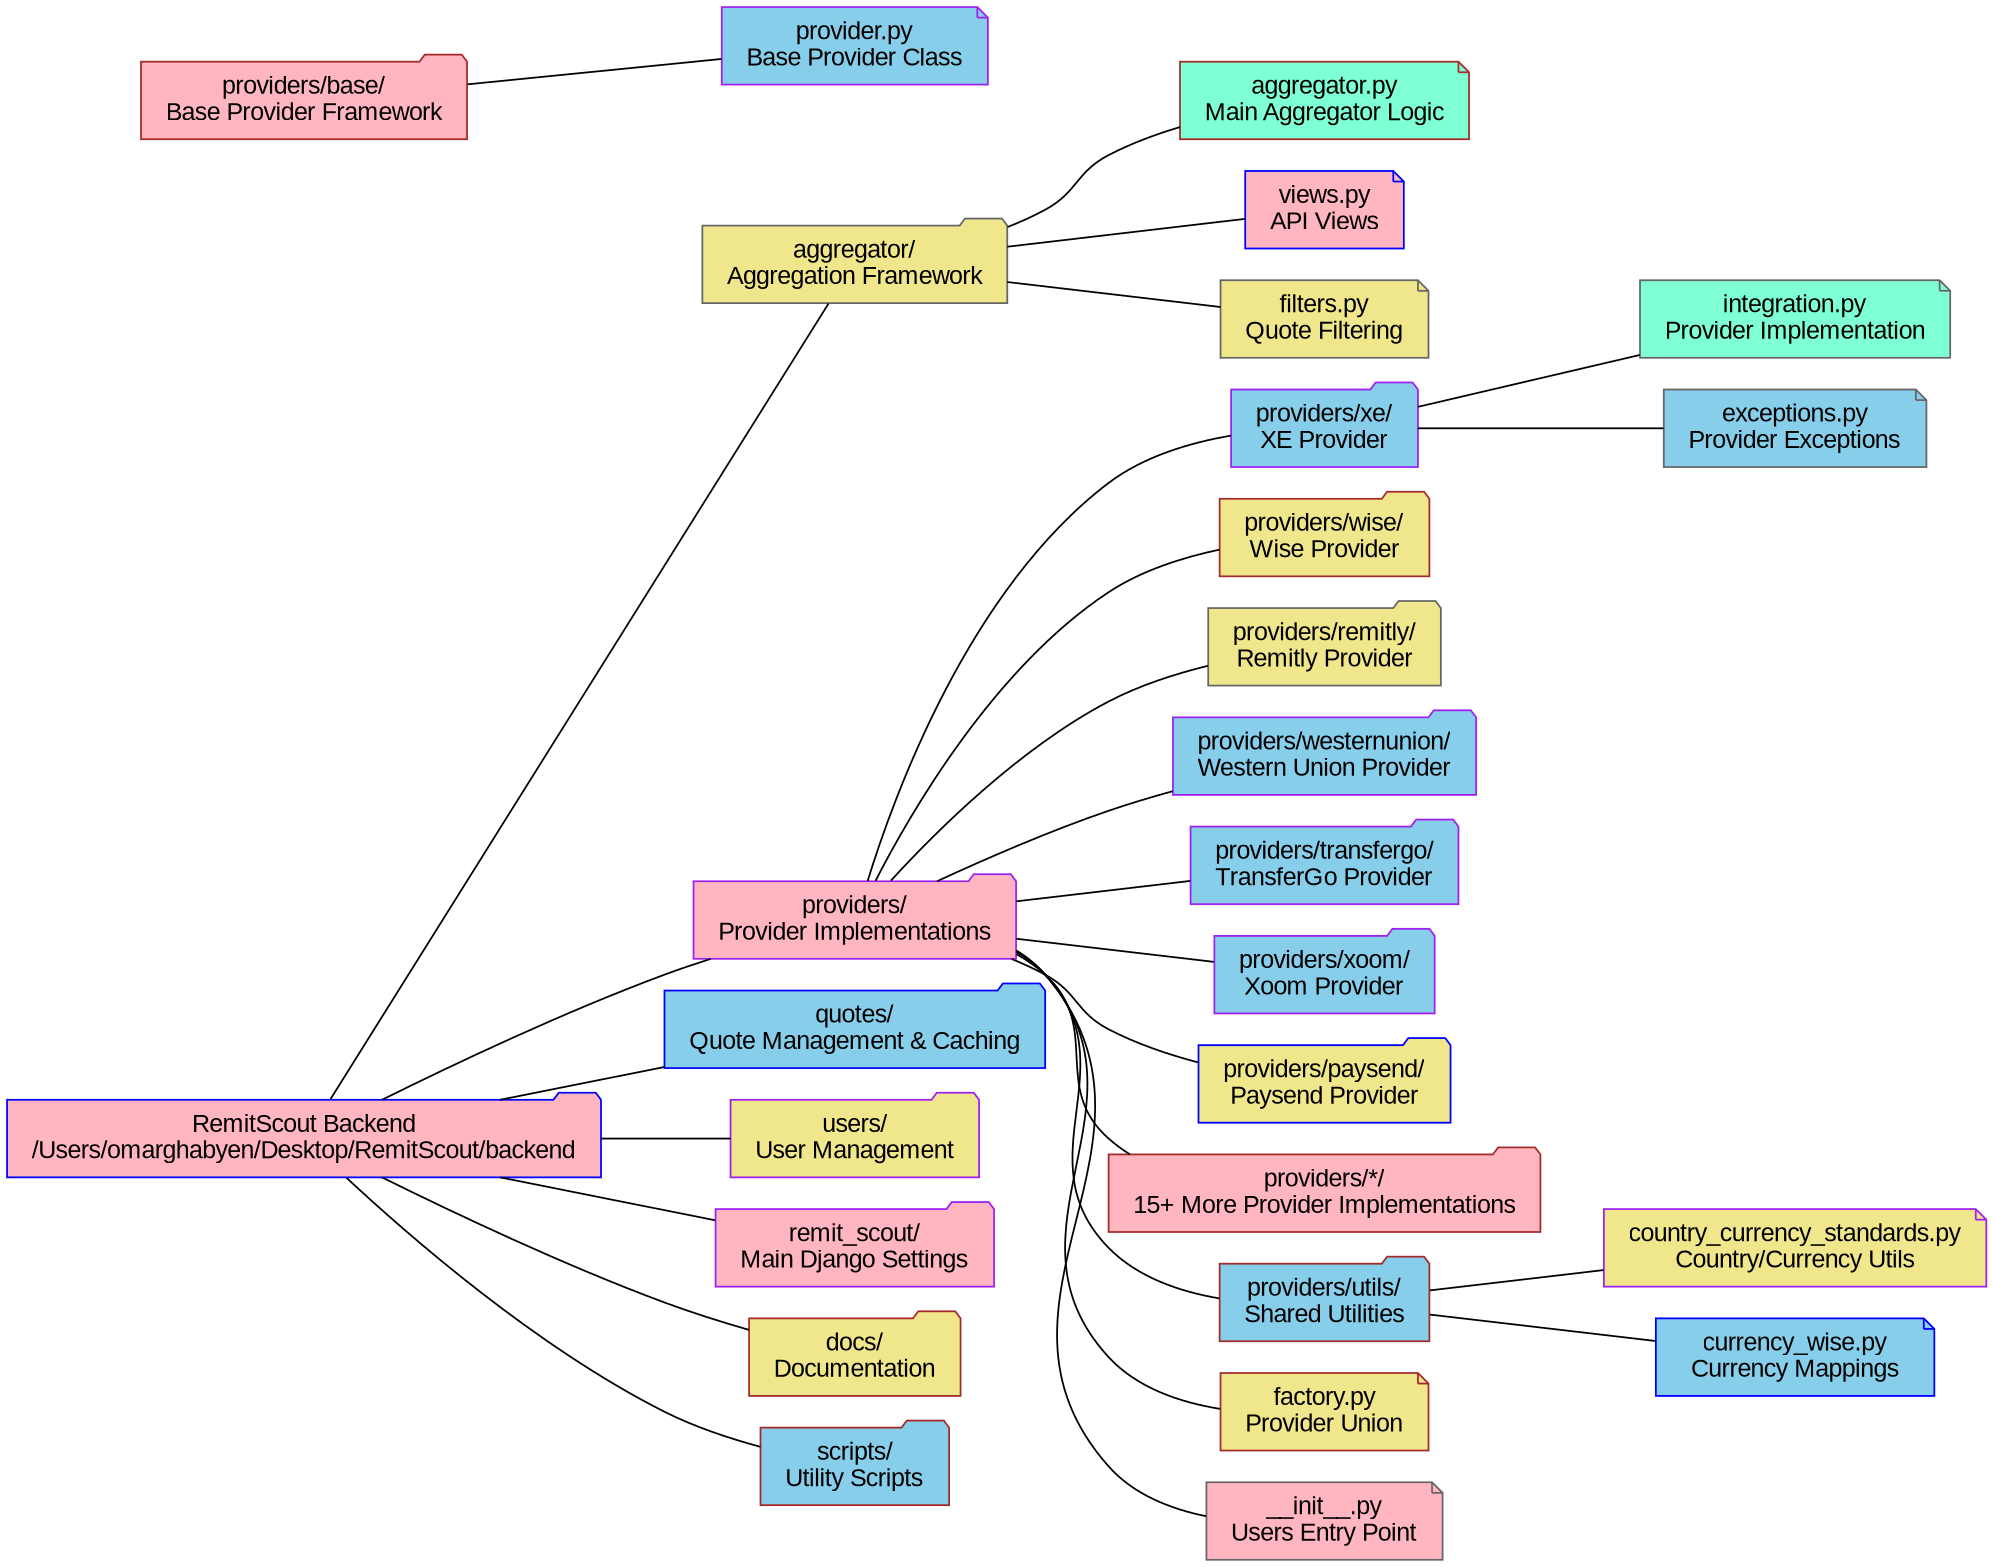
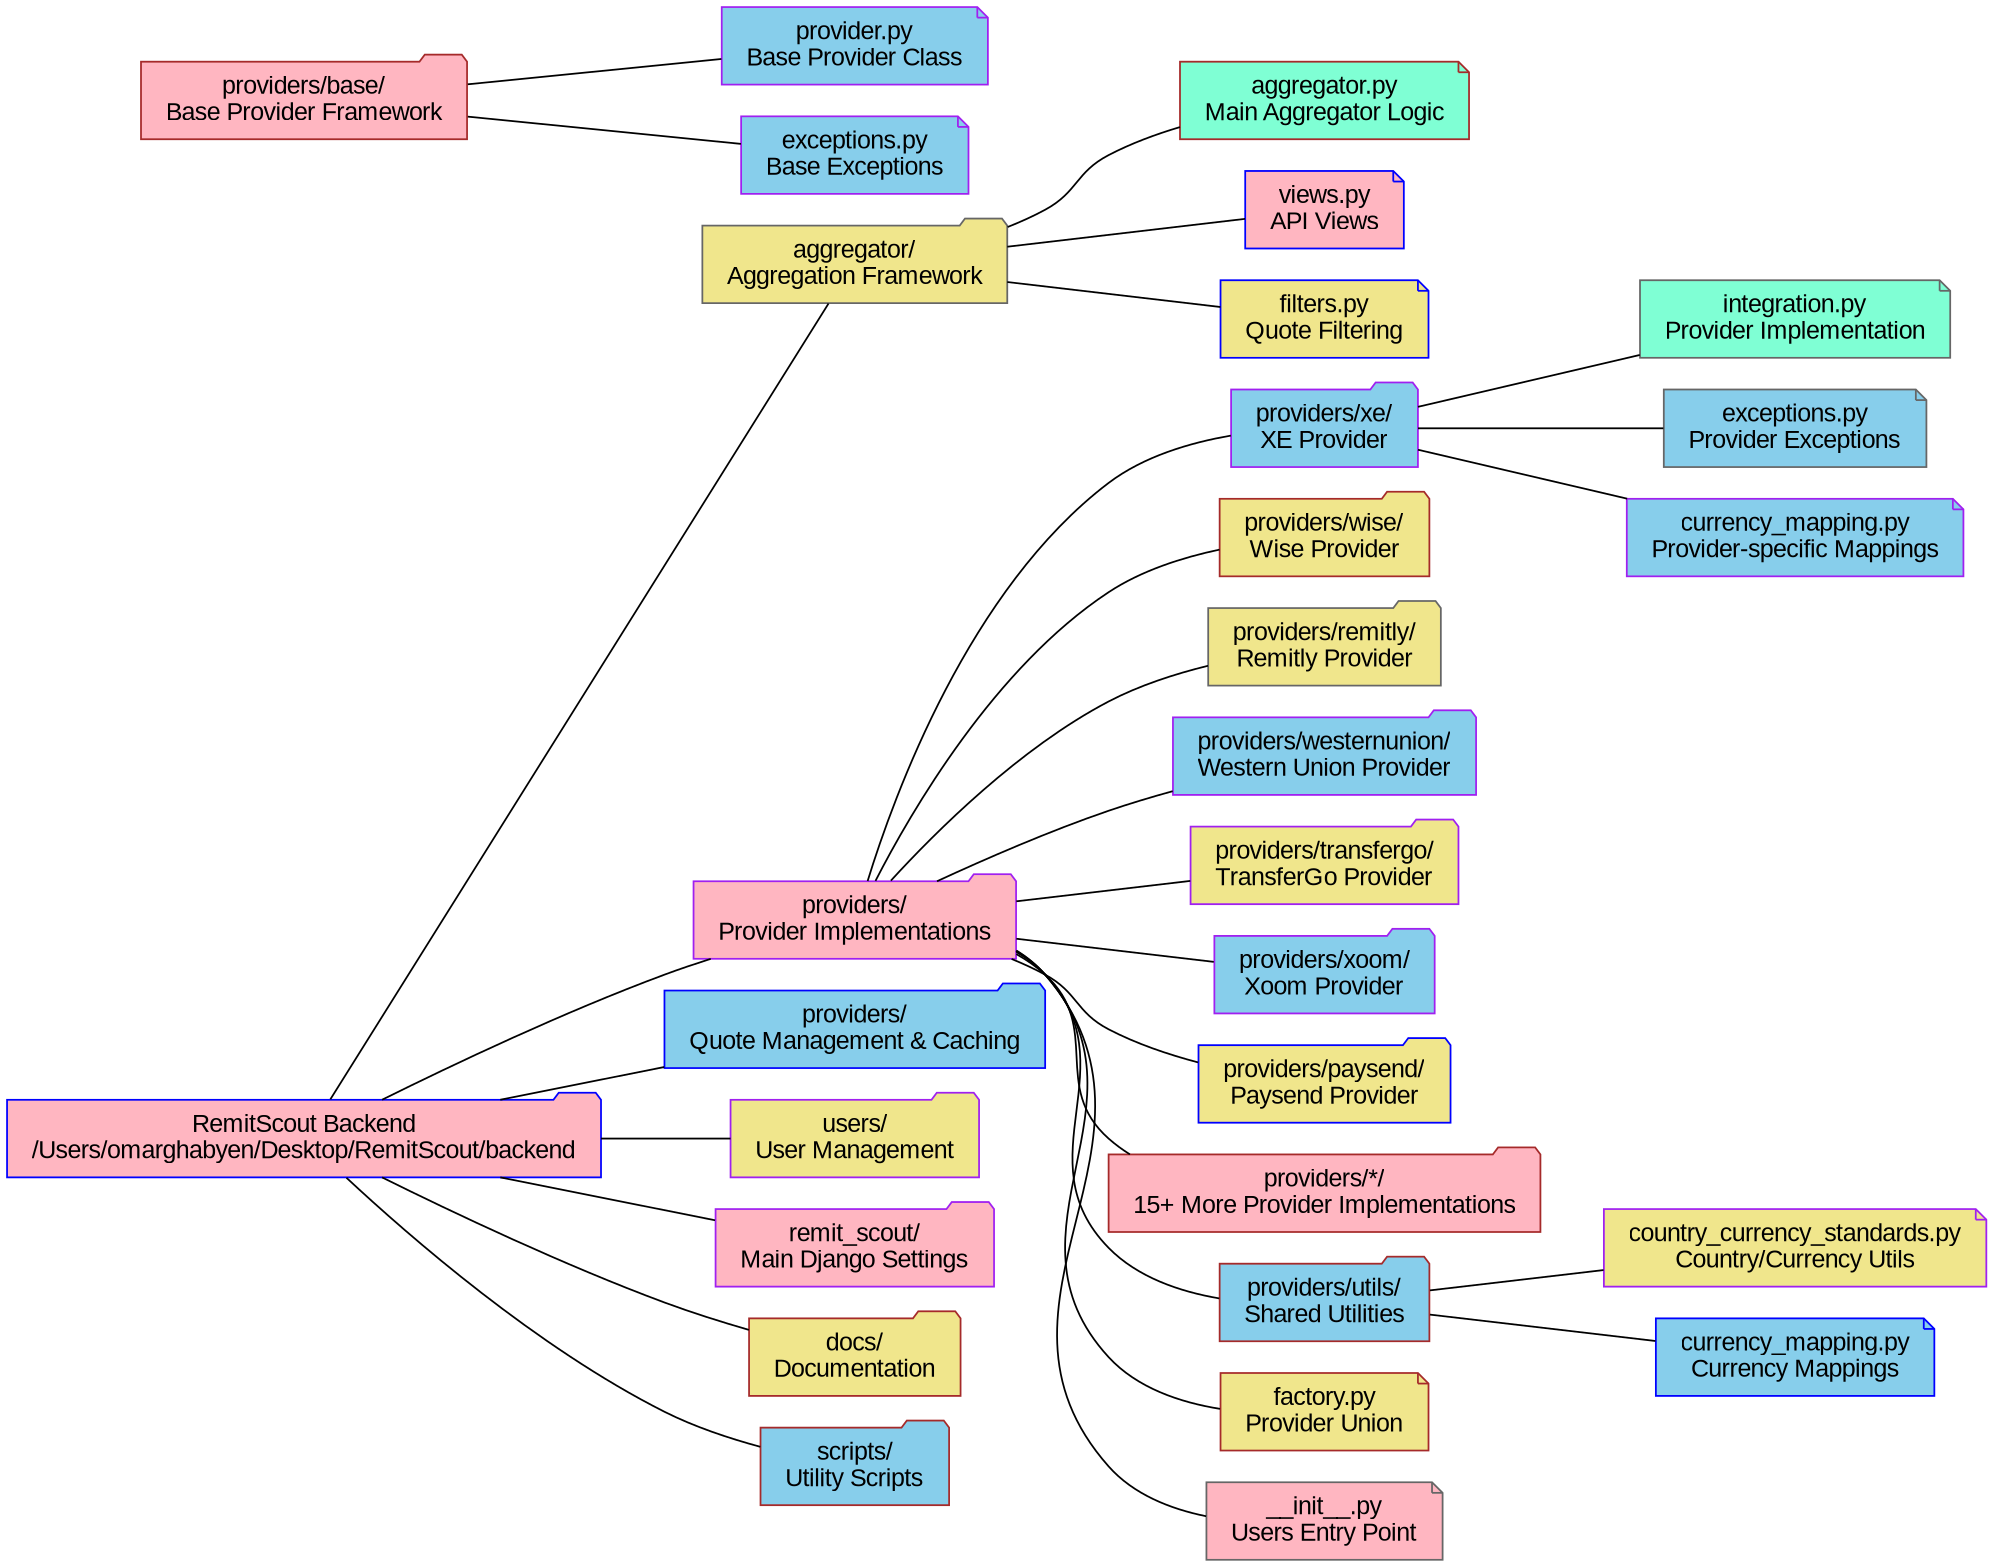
none -> (855, 155)
(1325, 319) -> (1325, 319)
none -> (1795, 538)
(1325, 865) -> (1325, 865)
(855, 1029) -> (855, 1029)
(1795, 1357) -> (1795, 1357)
